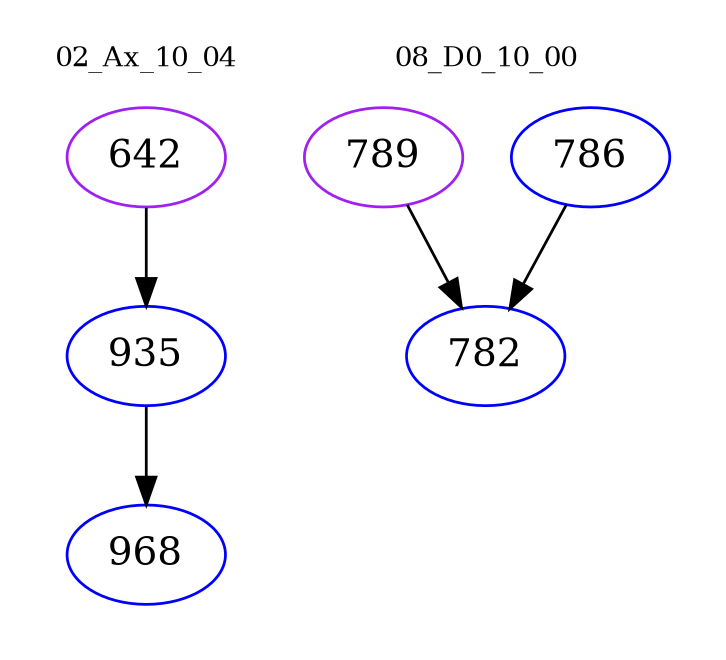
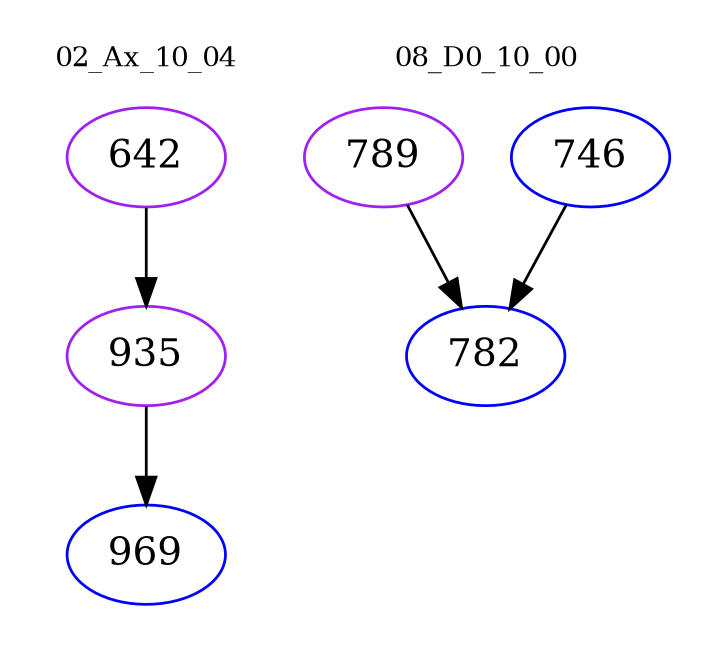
(591, 157) -> (591, 157)
(146, 356) -> (146, 356)
(146, 555) -> (146, 555)
